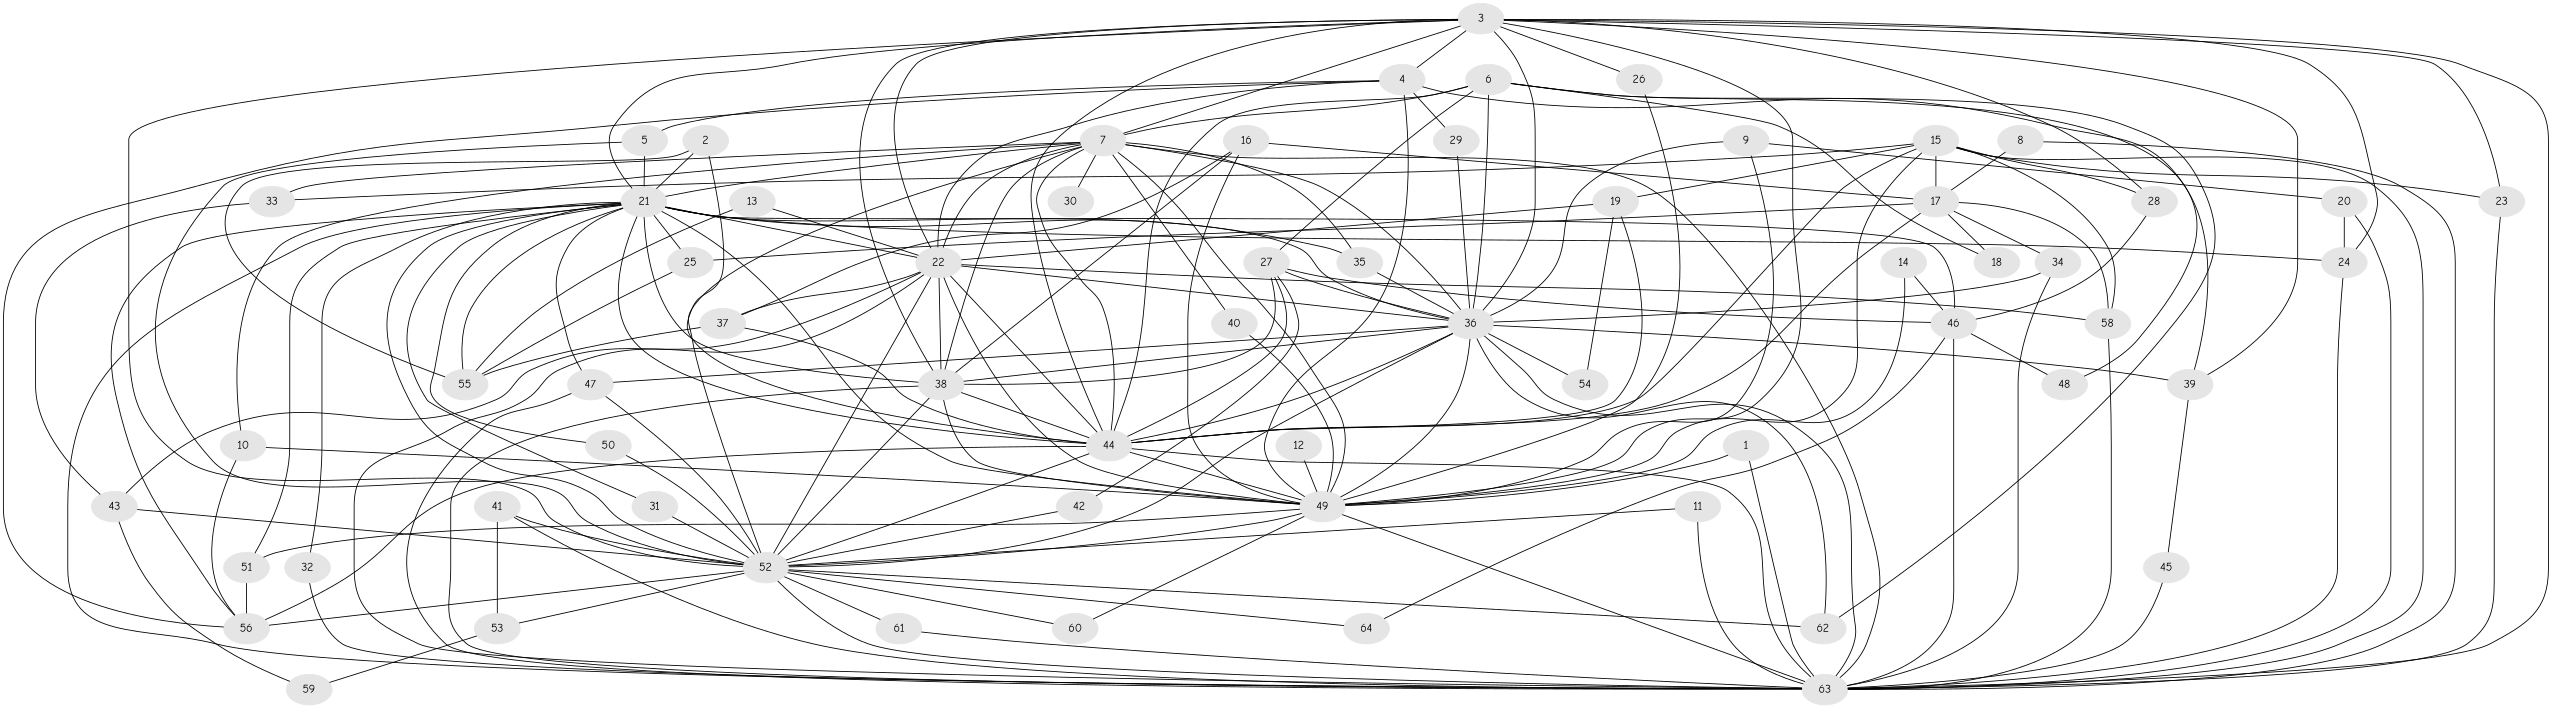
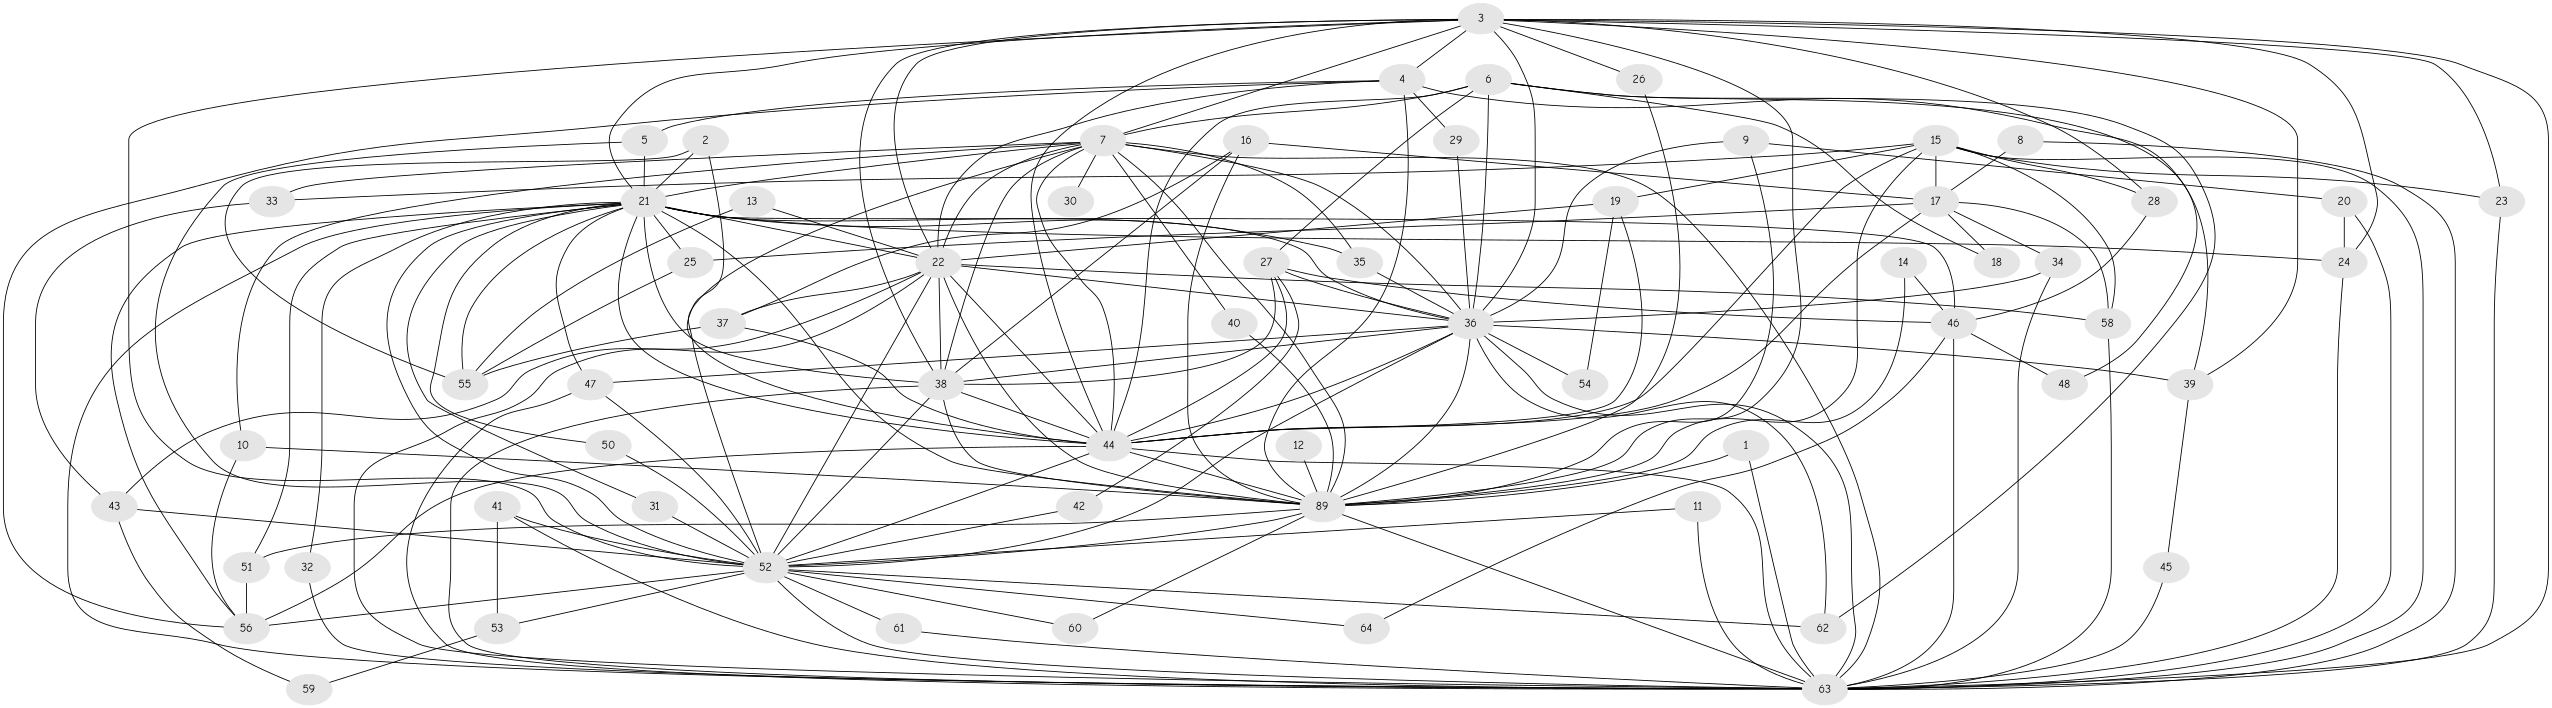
(1323, 507) -> (1323, 507)
